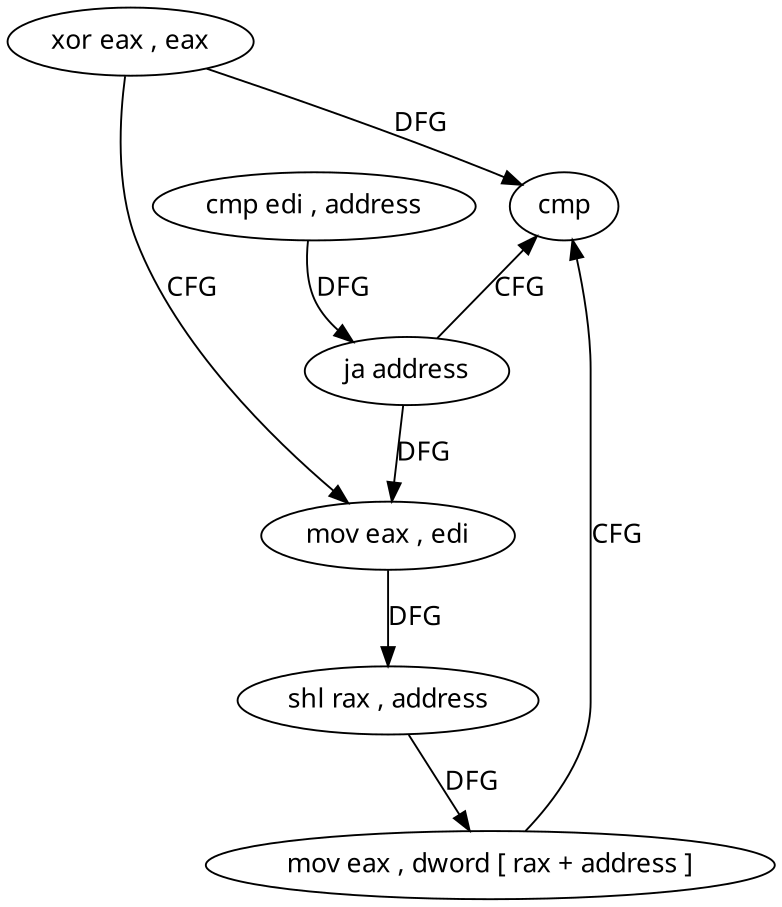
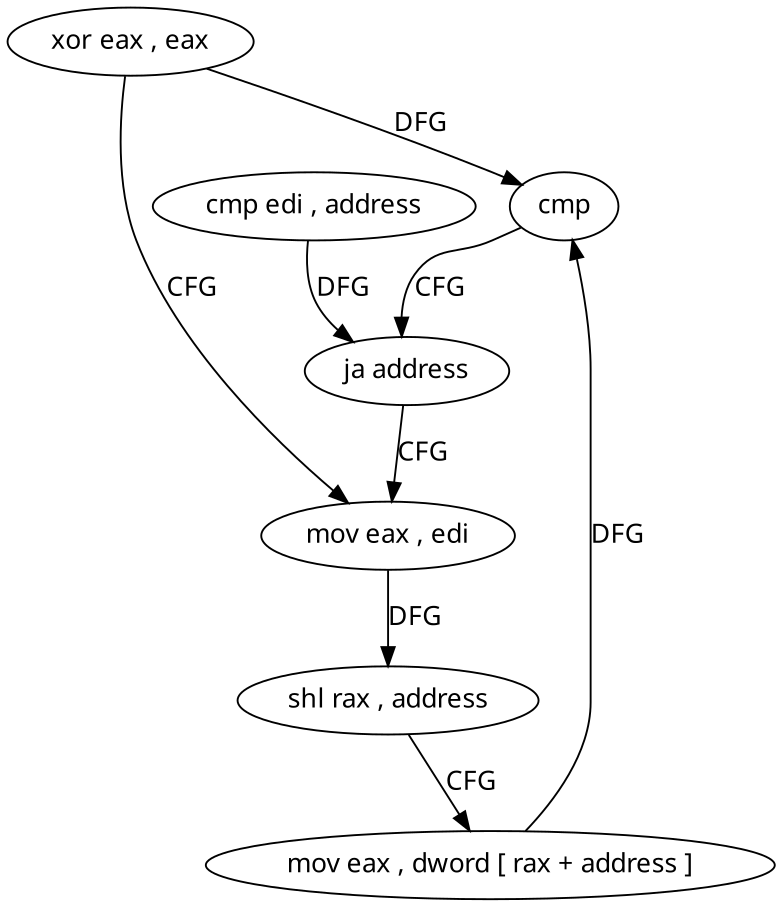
(480, 294) -> (443, 253)
(424, 453) -> (424, 453)
(618, 536) -> (618, 536)
(472, 783) -> (472, 783)
